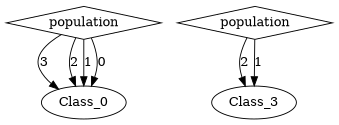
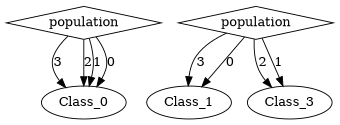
none -> (189, 103)
